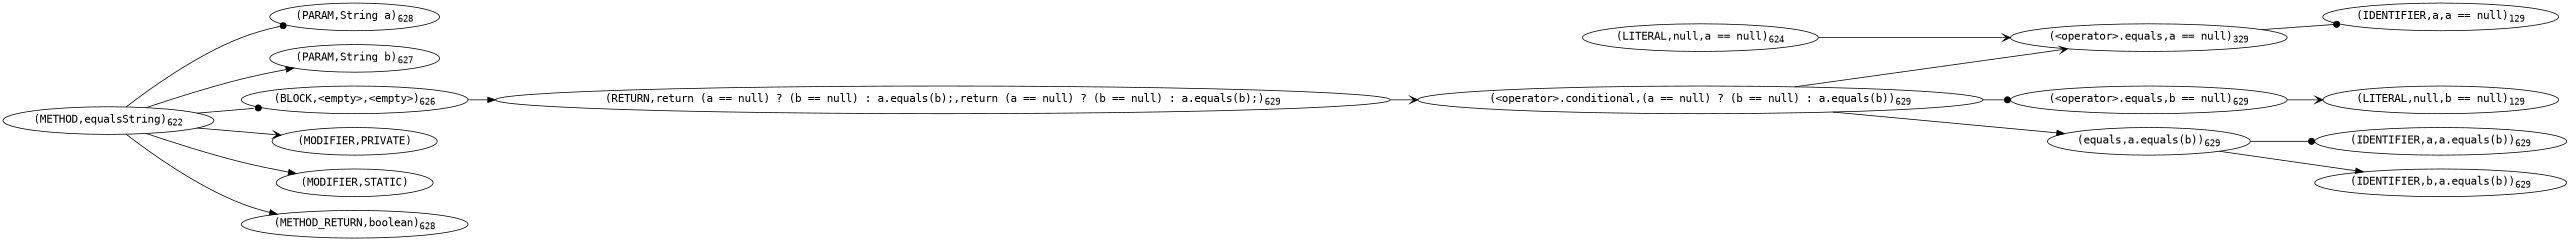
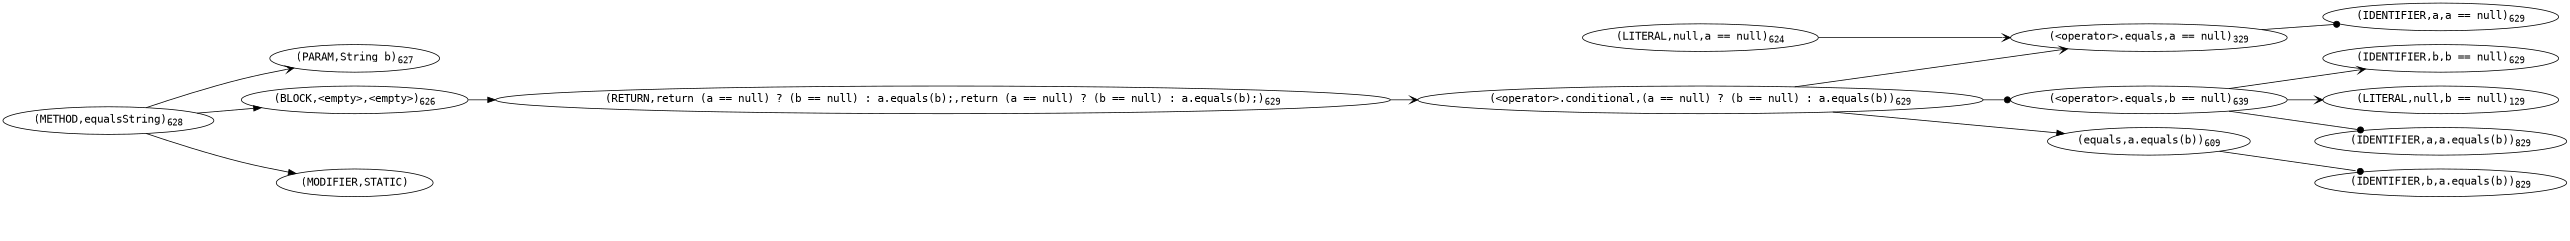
(2517, 16) -> (2517, 16)
(355, 17) -> none
none -> (2441, 58)
(215, 86) -> (215, 86)
(2241, 99) -> (2241, 99)
(225, 111) -> (225, 111)
(175, 119) -> (175, 119)
(2213, 140) -> (2213, 140)
(2523, 140) -> (2523, 140)
(355, 141) -> none
(2279, 141) -> (2293, 120)
(2288, 161) -> (2288, 161)
(2523, 182) -> (2523, 182)
(355, 224) -> none
